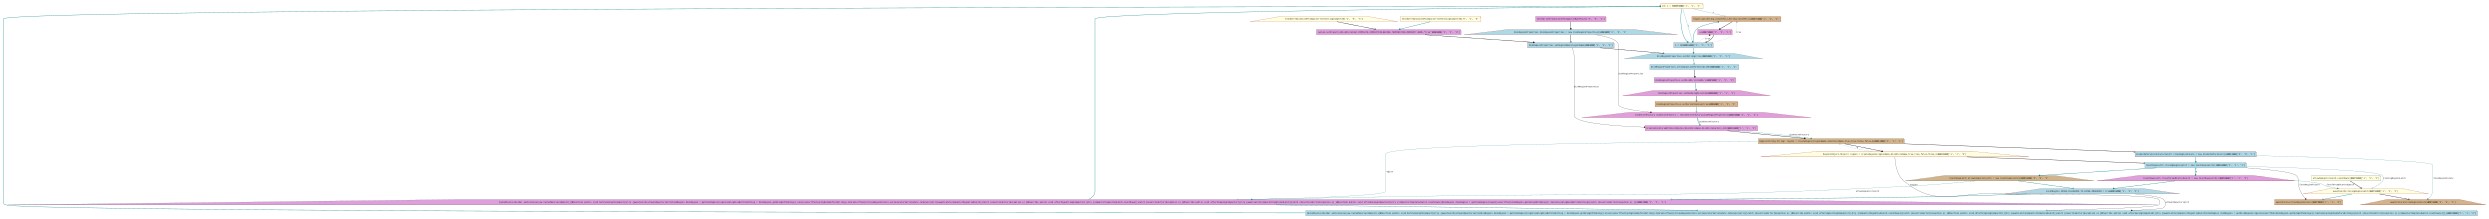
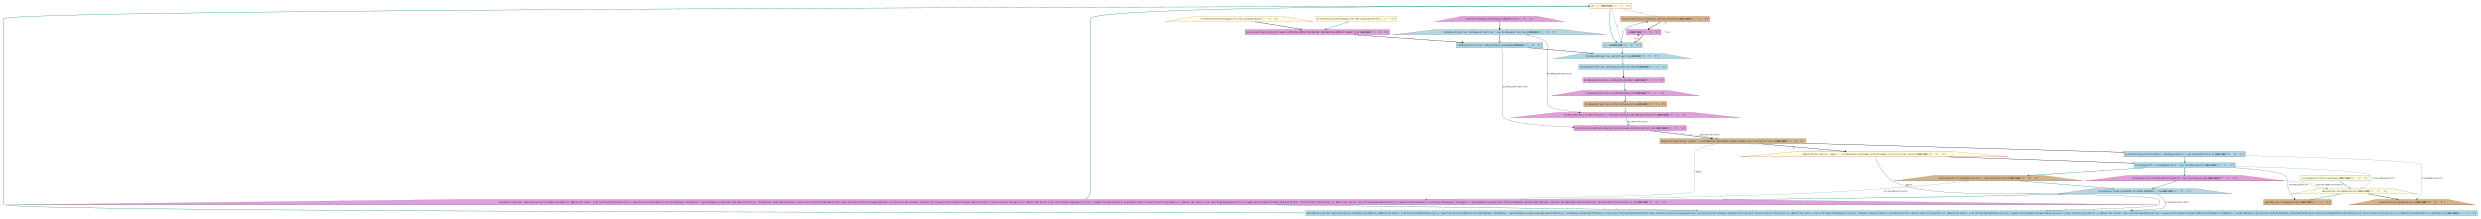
(1571, 19) -> (1500, 19)
(2356, 184) -> (2344, 184)
